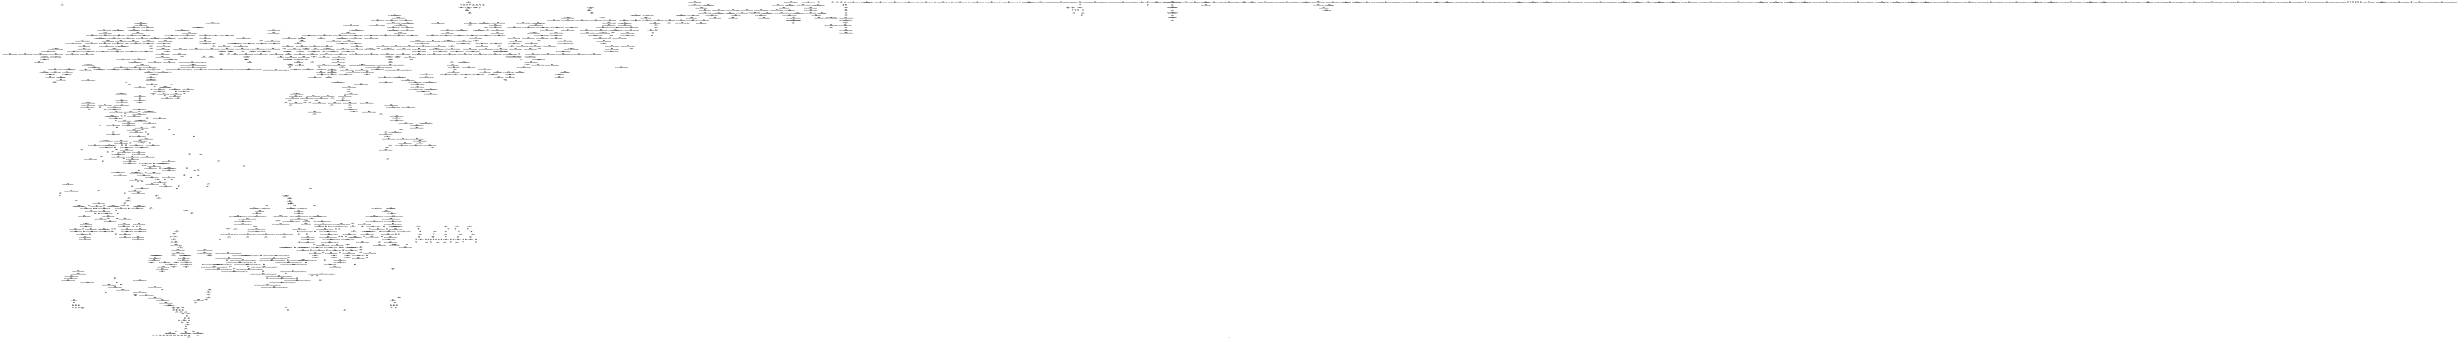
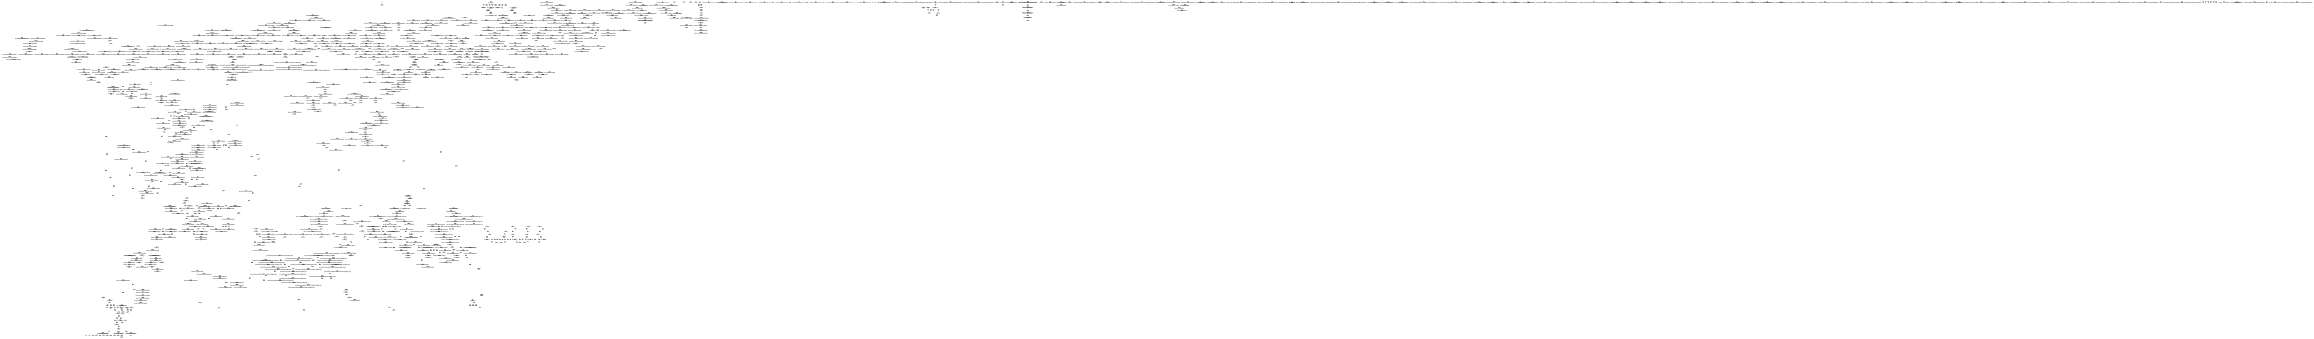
none -> (409, 72)
